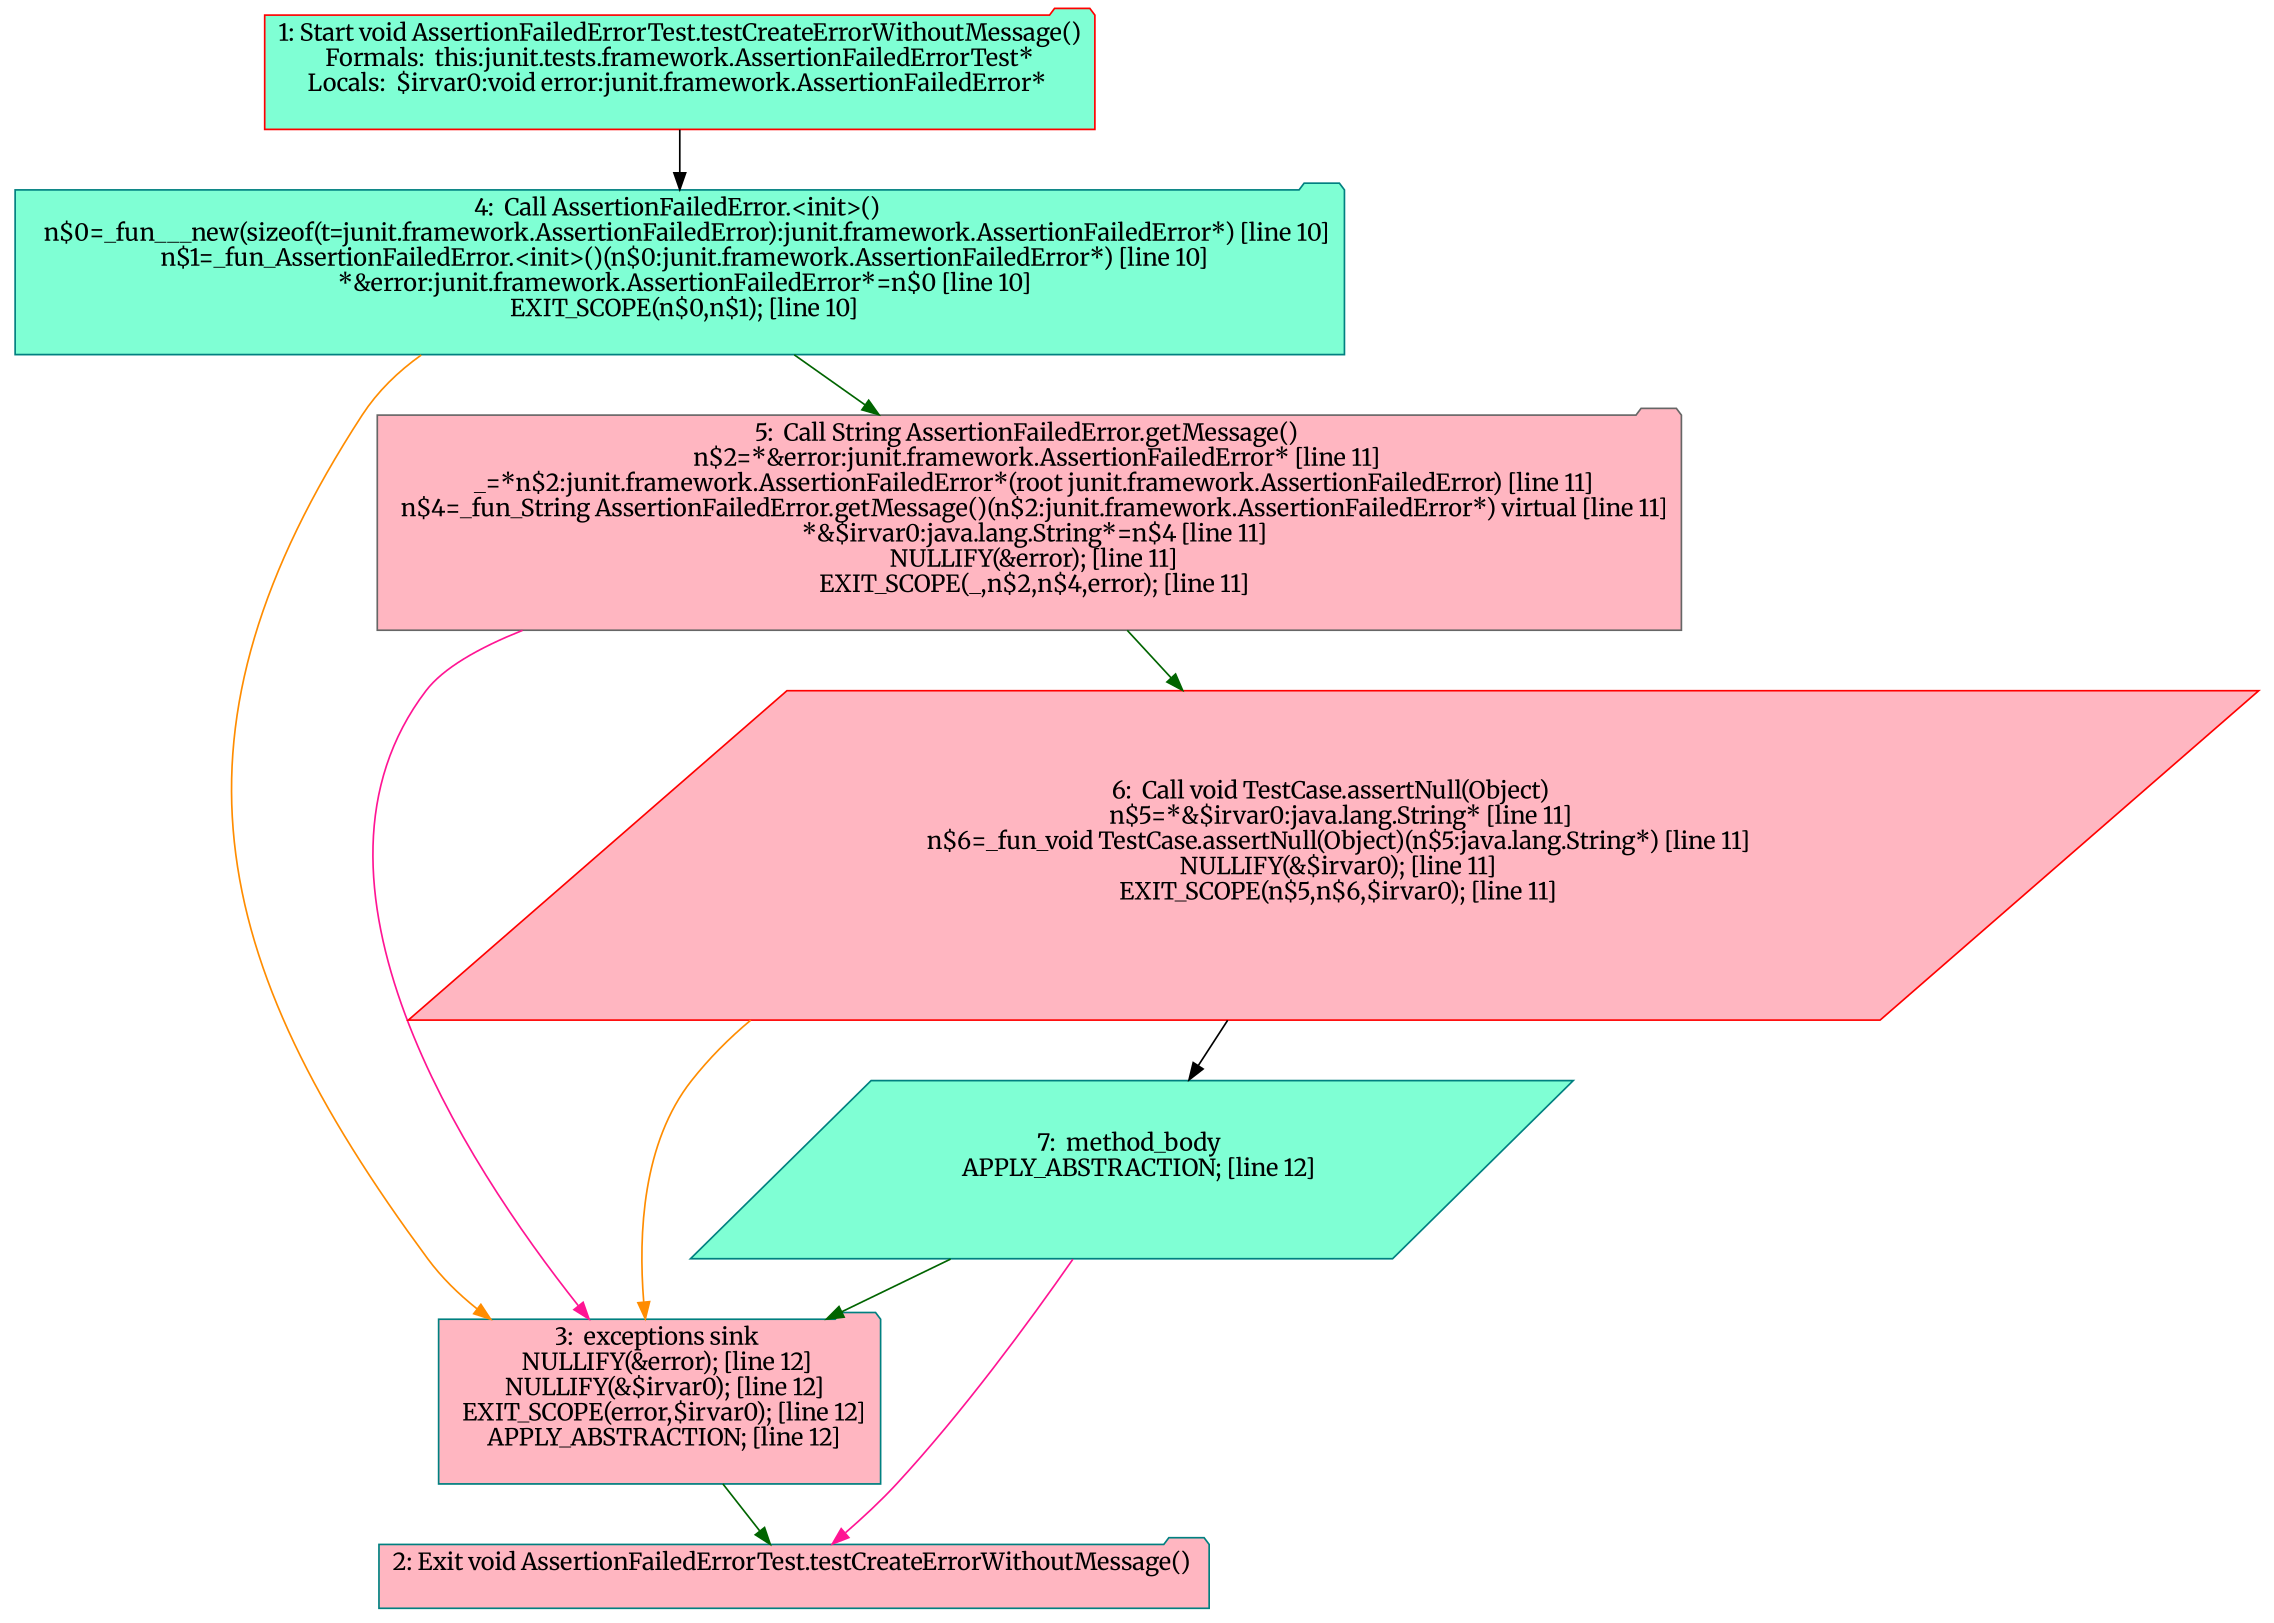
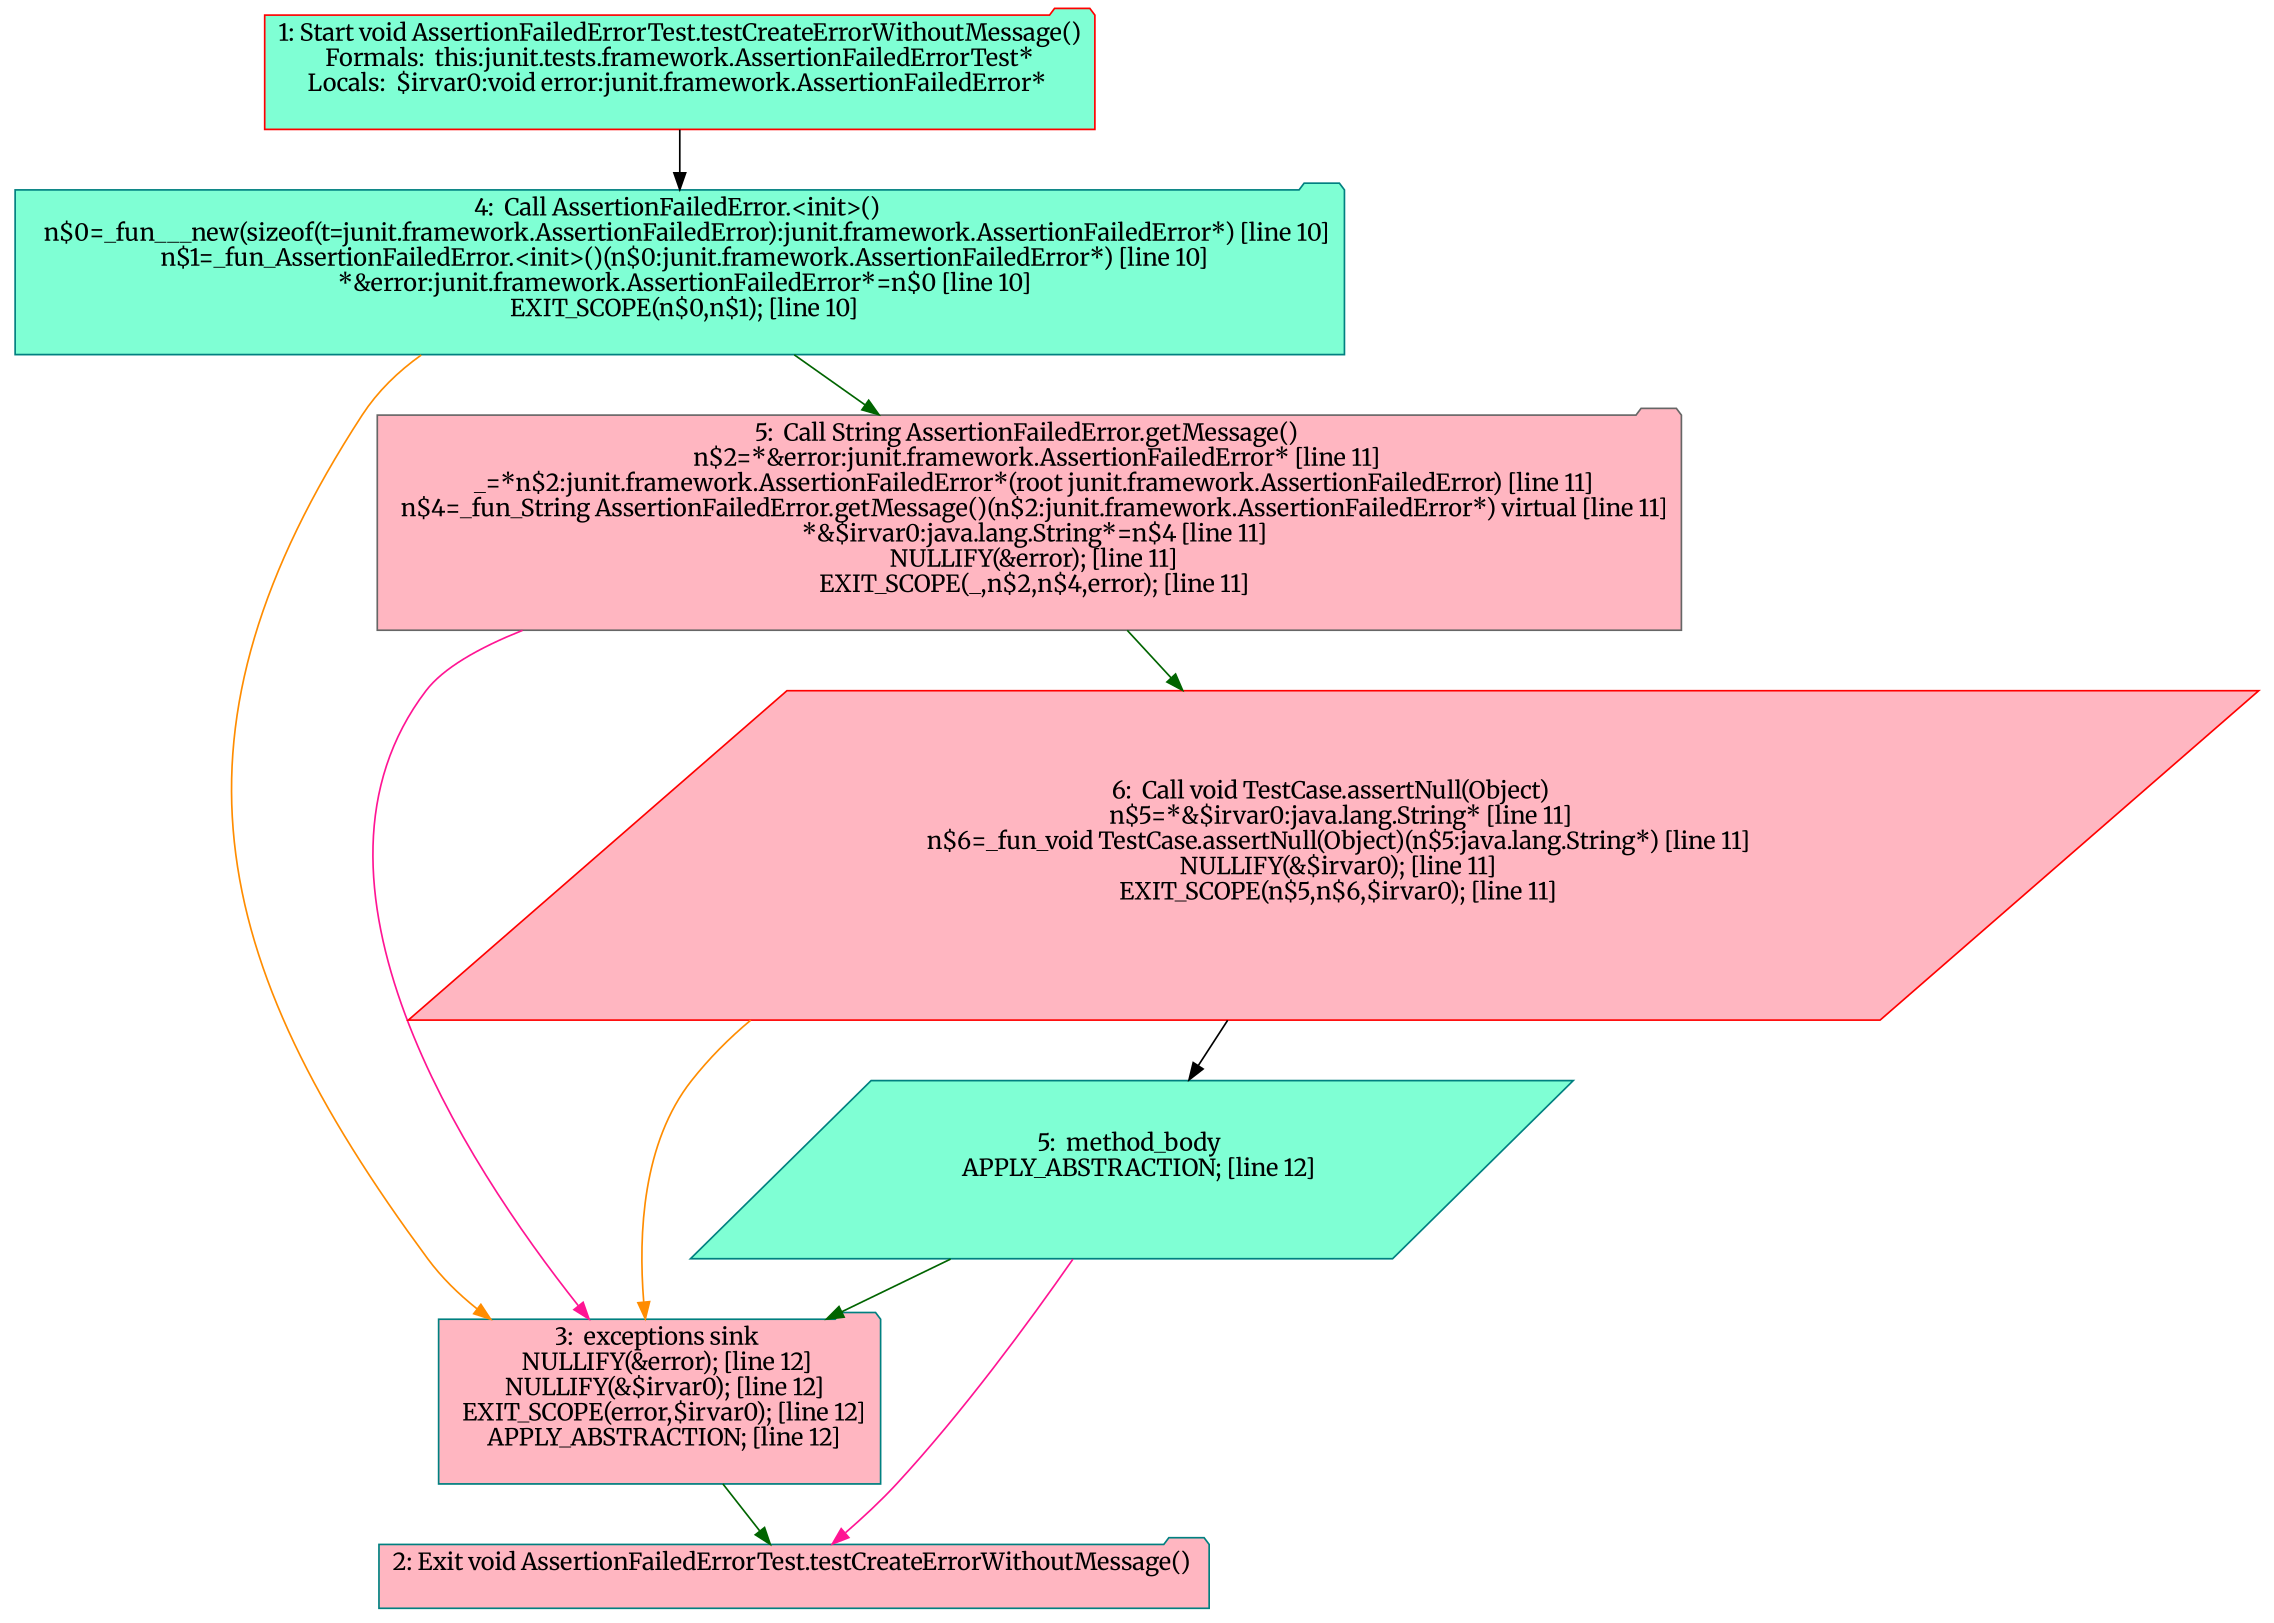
(1132, 1170) -> (1132, 1170)
